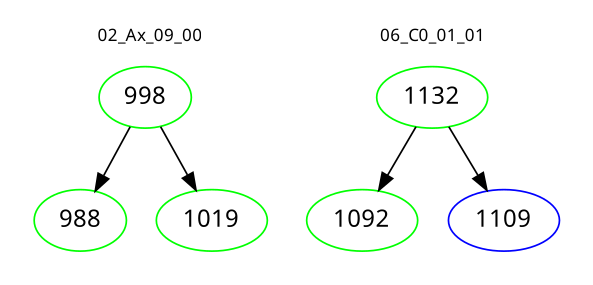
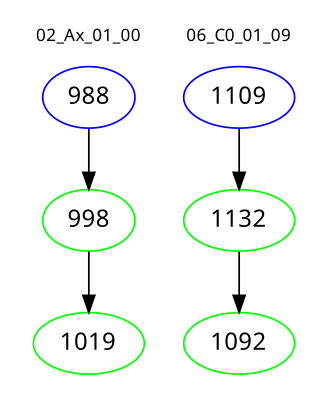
(150, 37) -> (89, 37)
(433, 37) -> (239, 37)
(117, 151) -> (89, 150)
(463, 151) -> (239, 150)
(80, 220) -> (89, 97)
